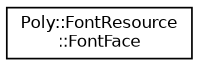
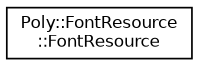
(99, 33) -> (99, 33)
